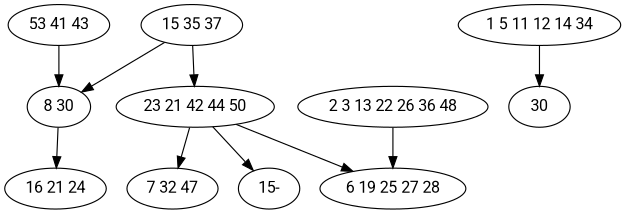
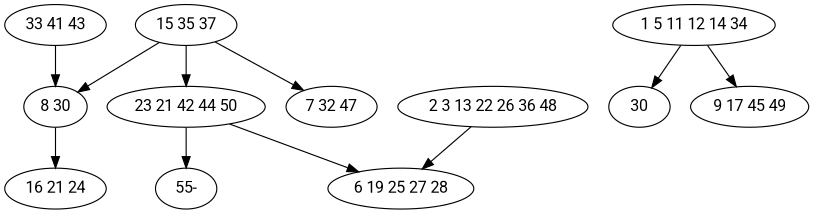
(59, 25) -> (55, 25)
none -> (750, 107)
(185, 142) -> (254, 63)
(269, 189) -> (186, 189)
